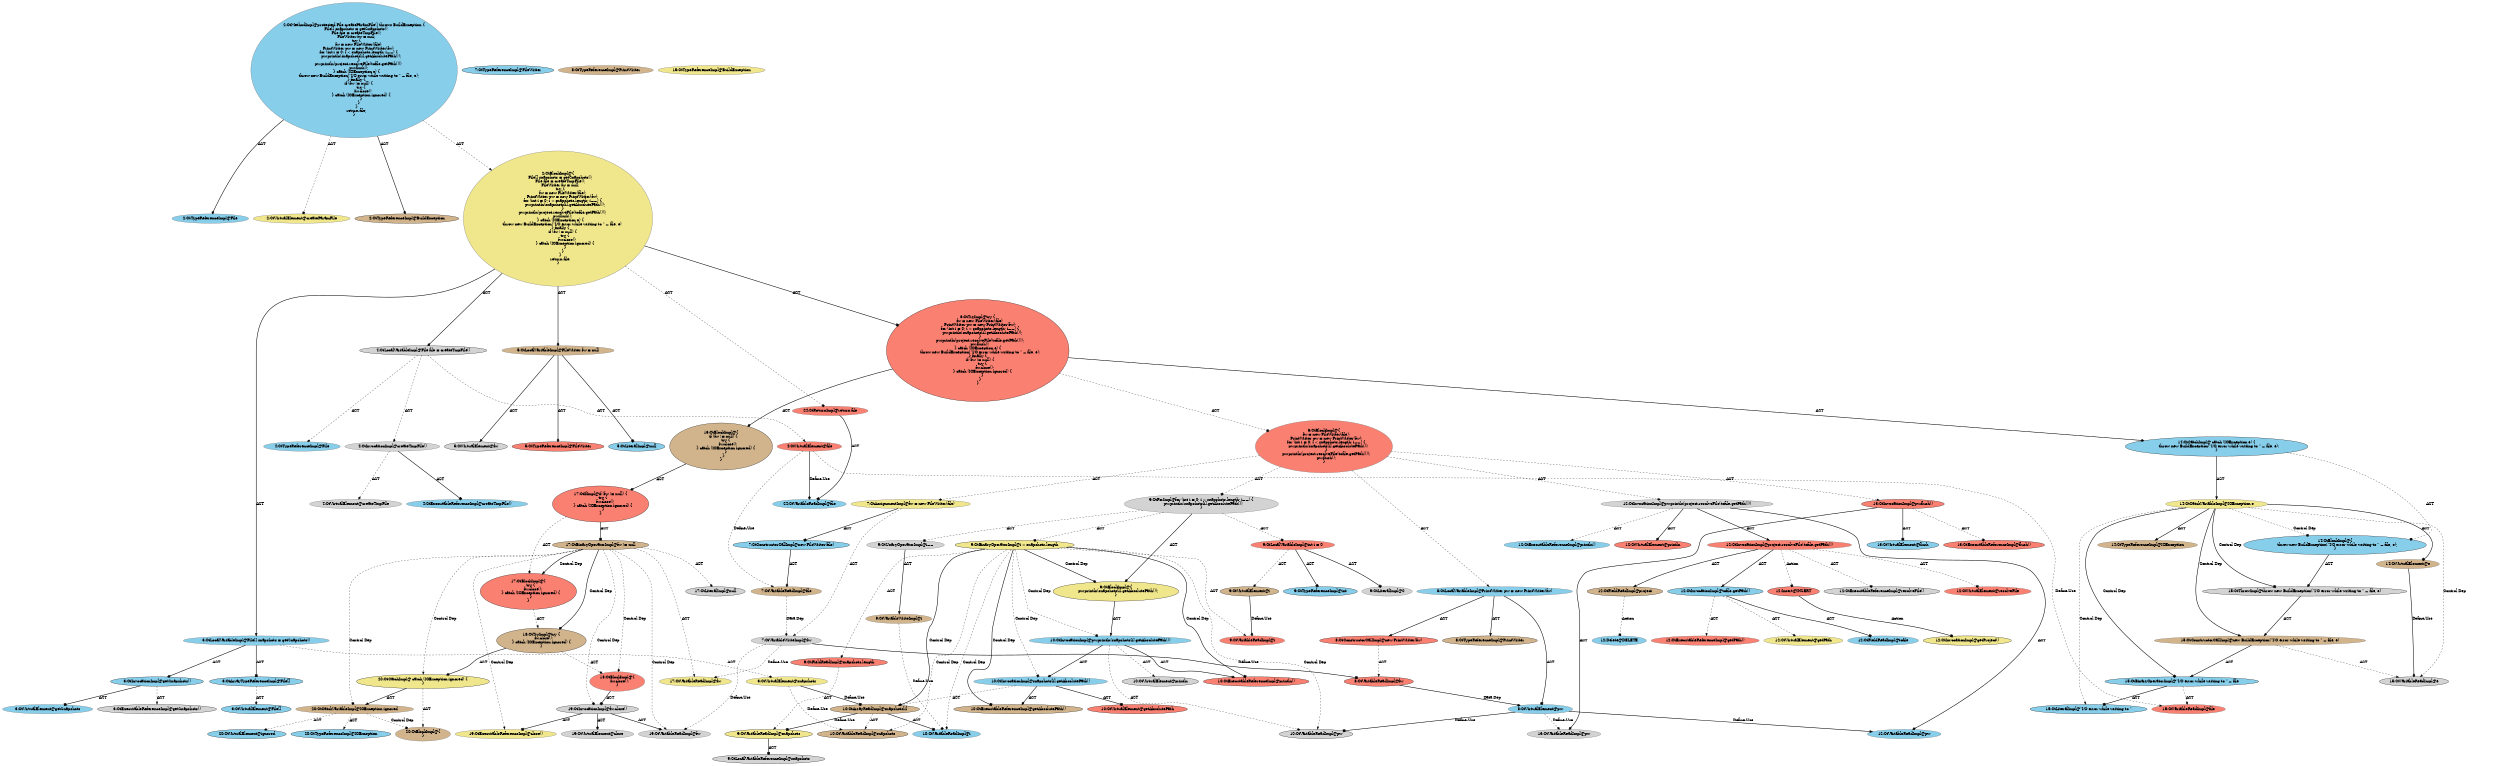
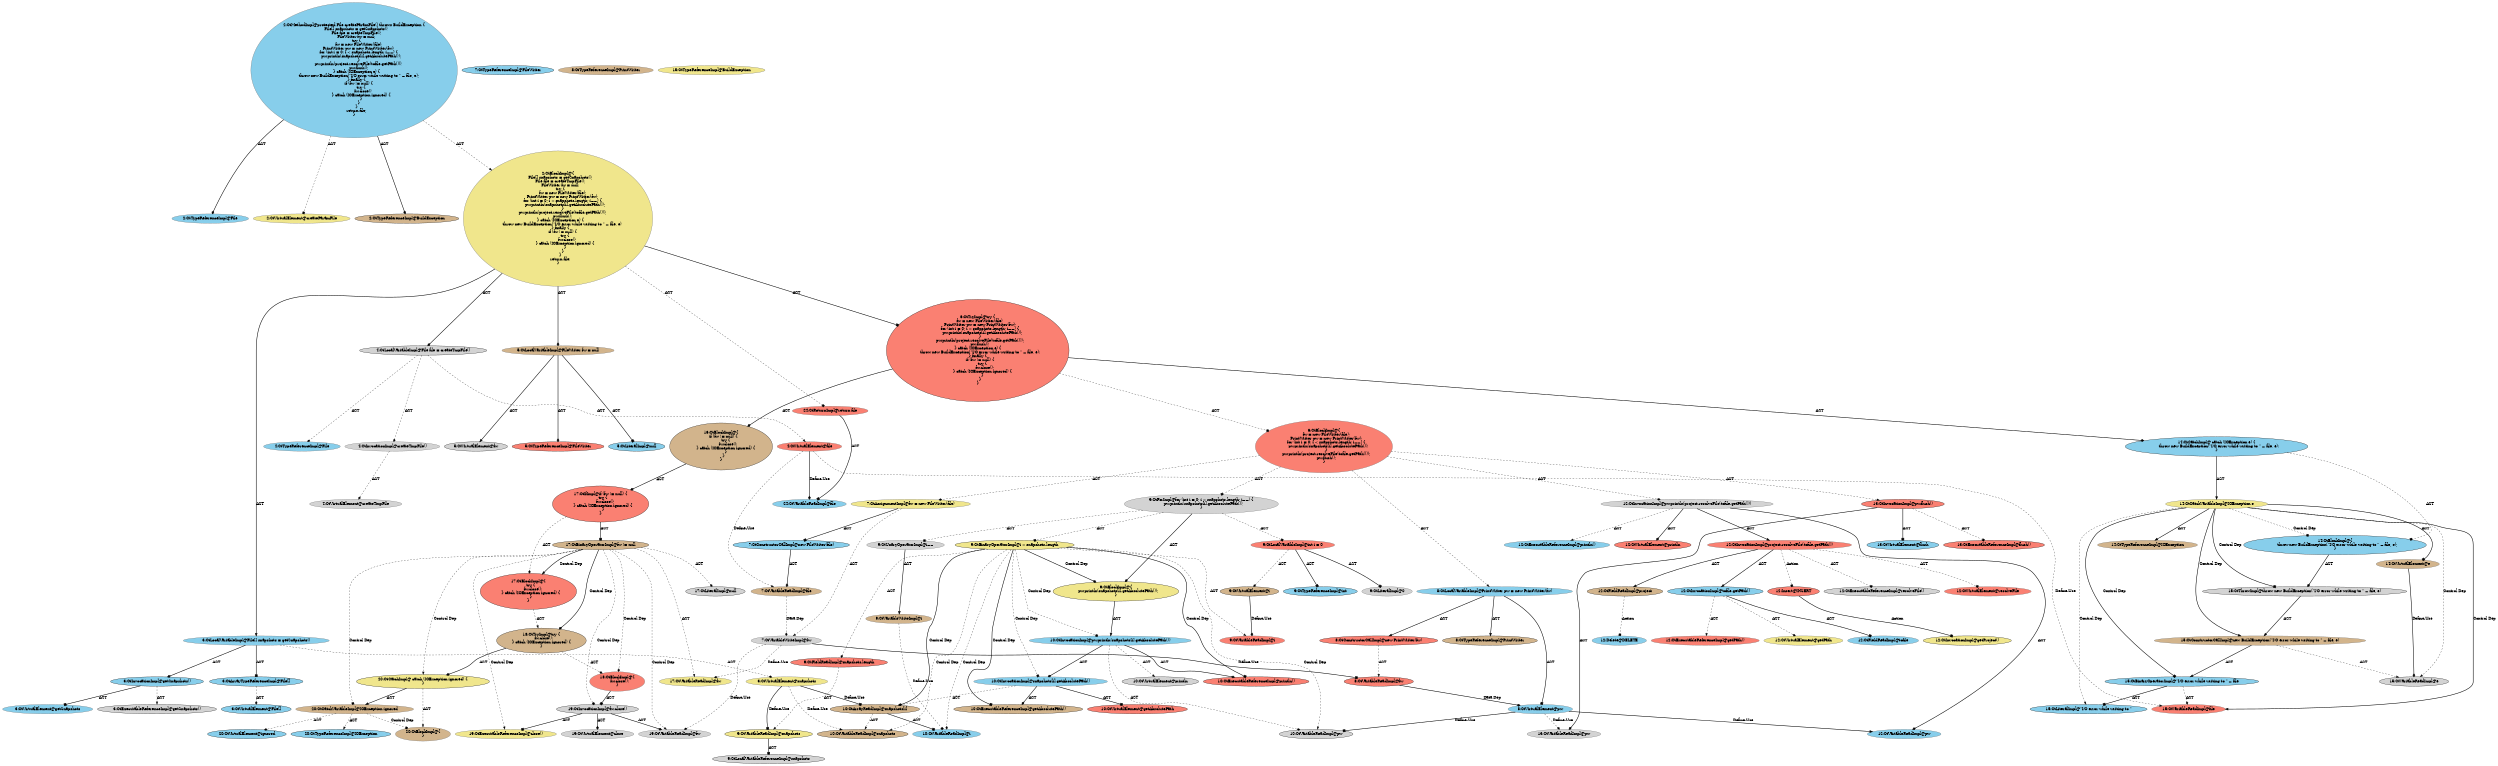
(467, 504) -> none
none -> (2473, 621)
(823, 721) -> (769, 704)
